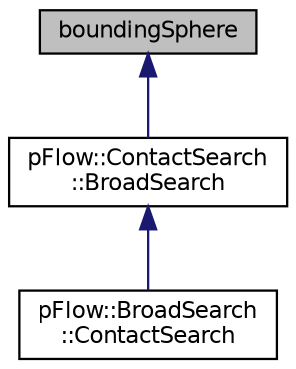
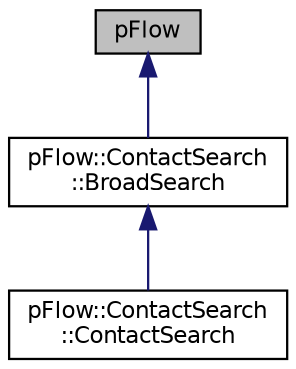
(148, 32) -> (148, 32)
(148, 325) -> (148, 325)
